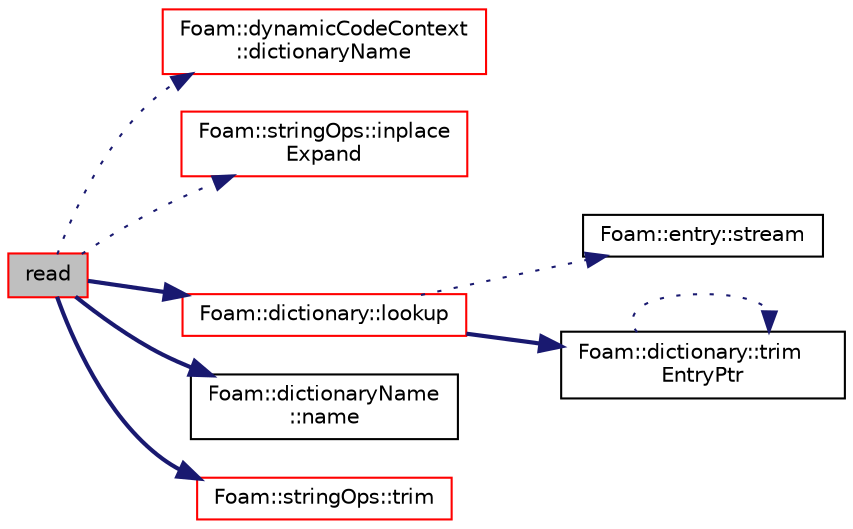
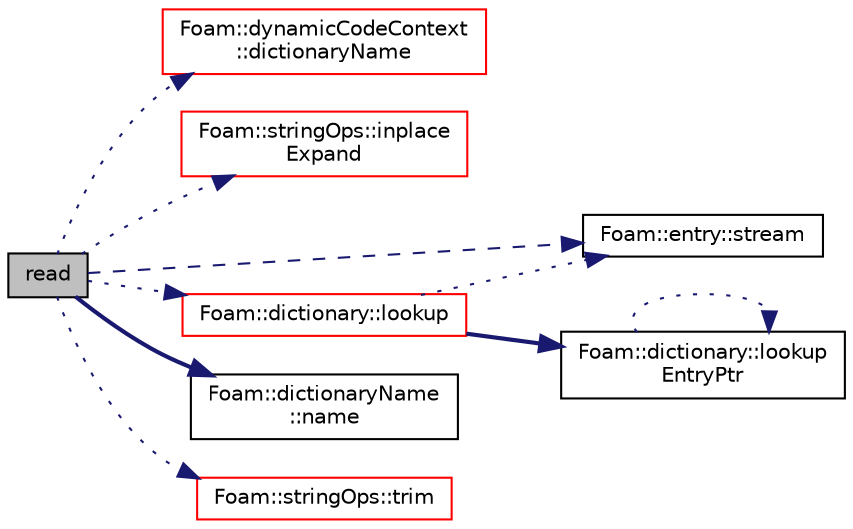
none -> (325, 259)
(48, 275) -> (48, 275)
(126, 286) -> (126, 286)
(703, 365) -> (703, 365)
(104, 394) -> (104, 394)
